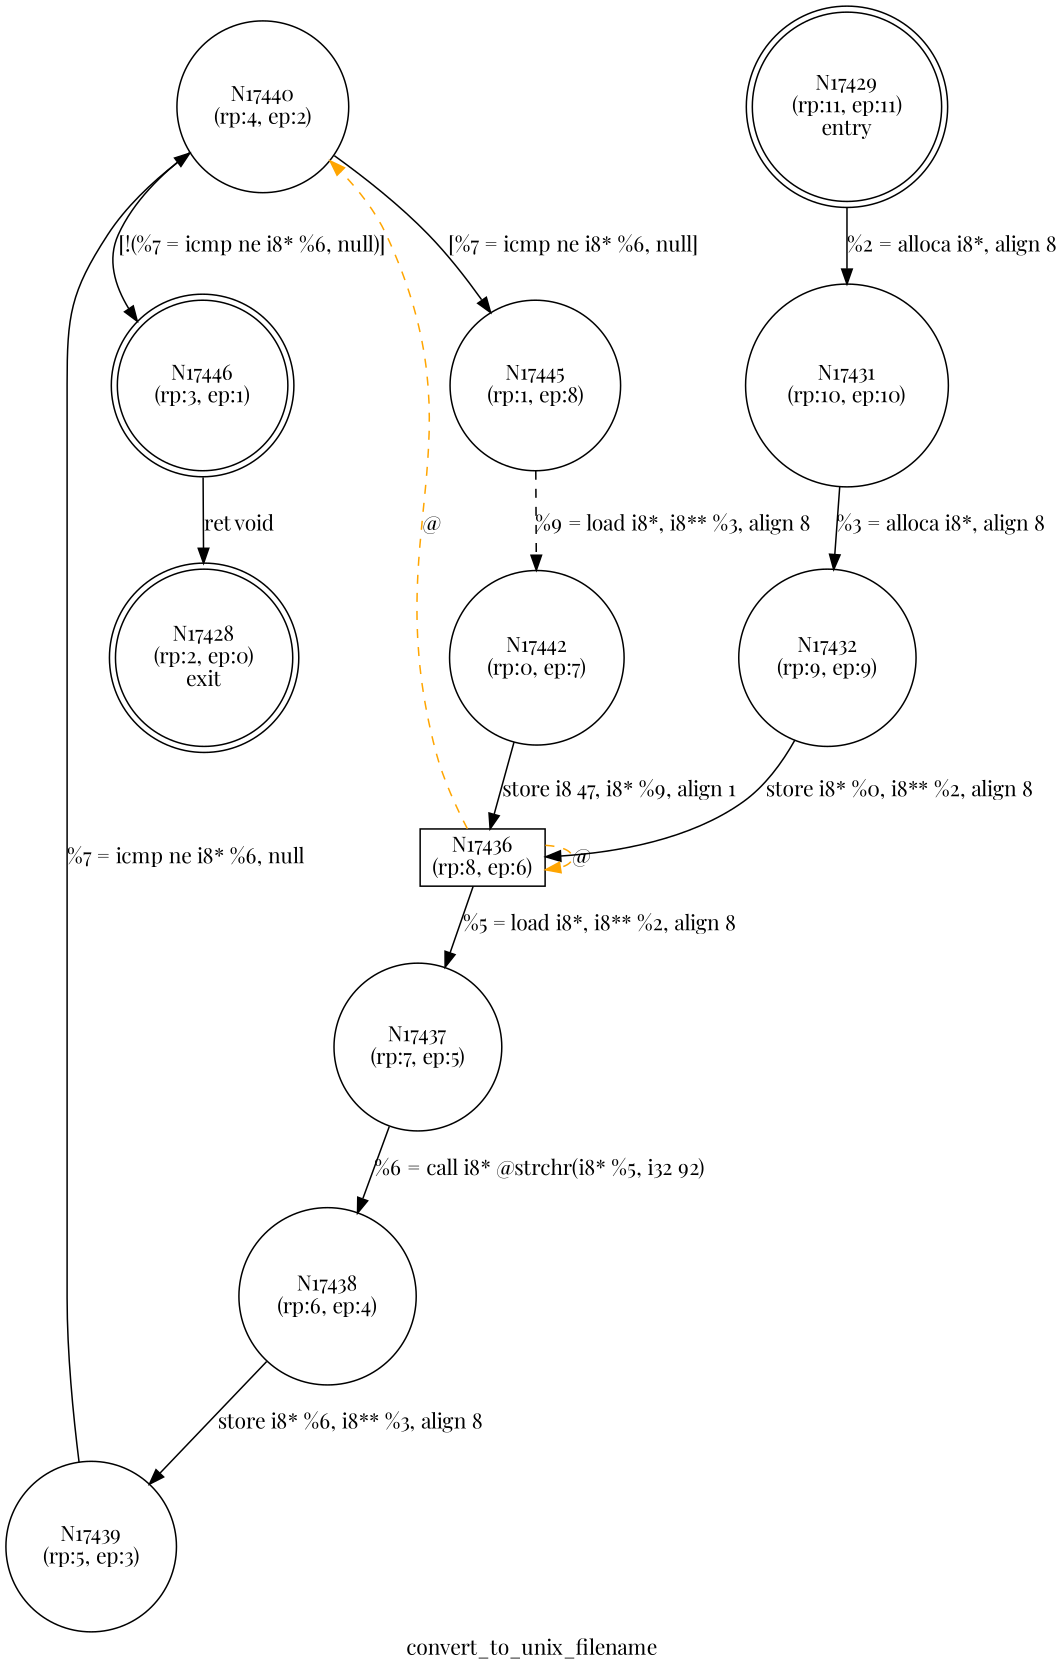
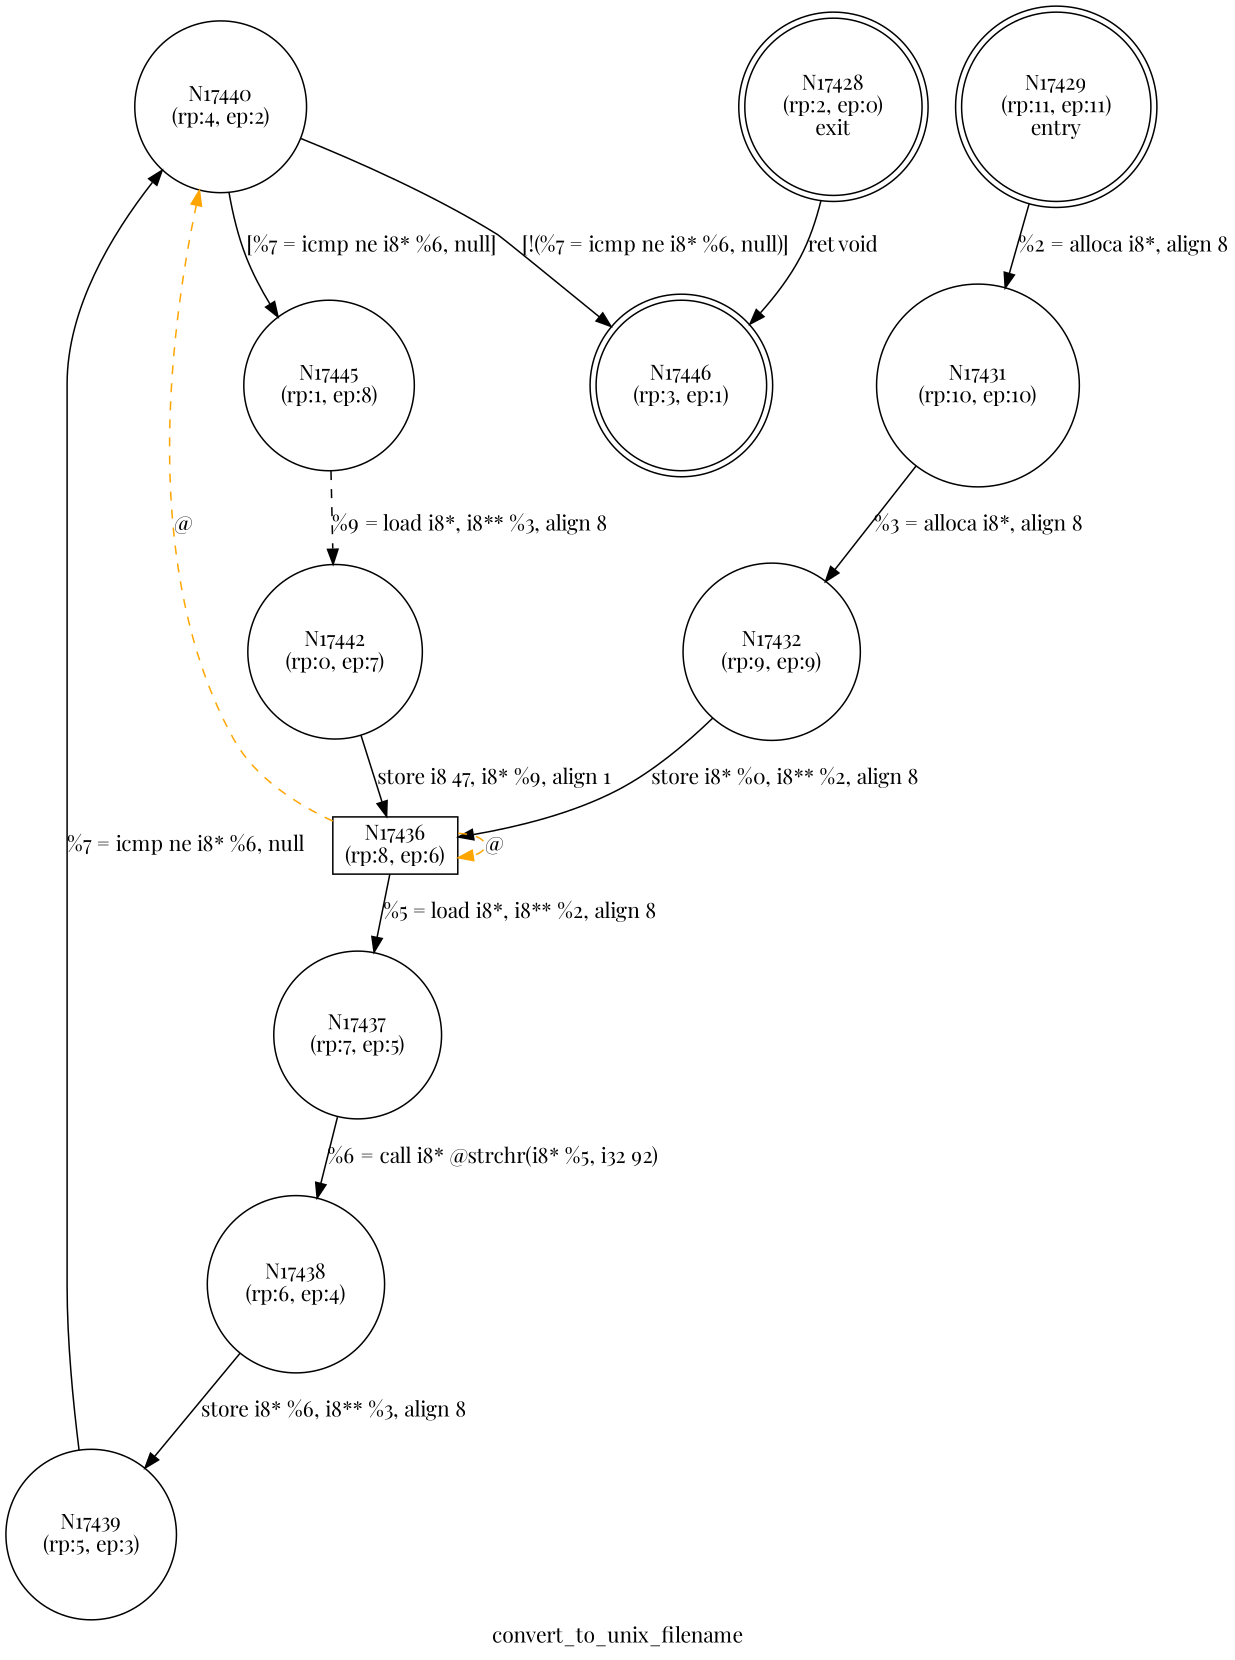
(203, 513) -> (798, 261)
